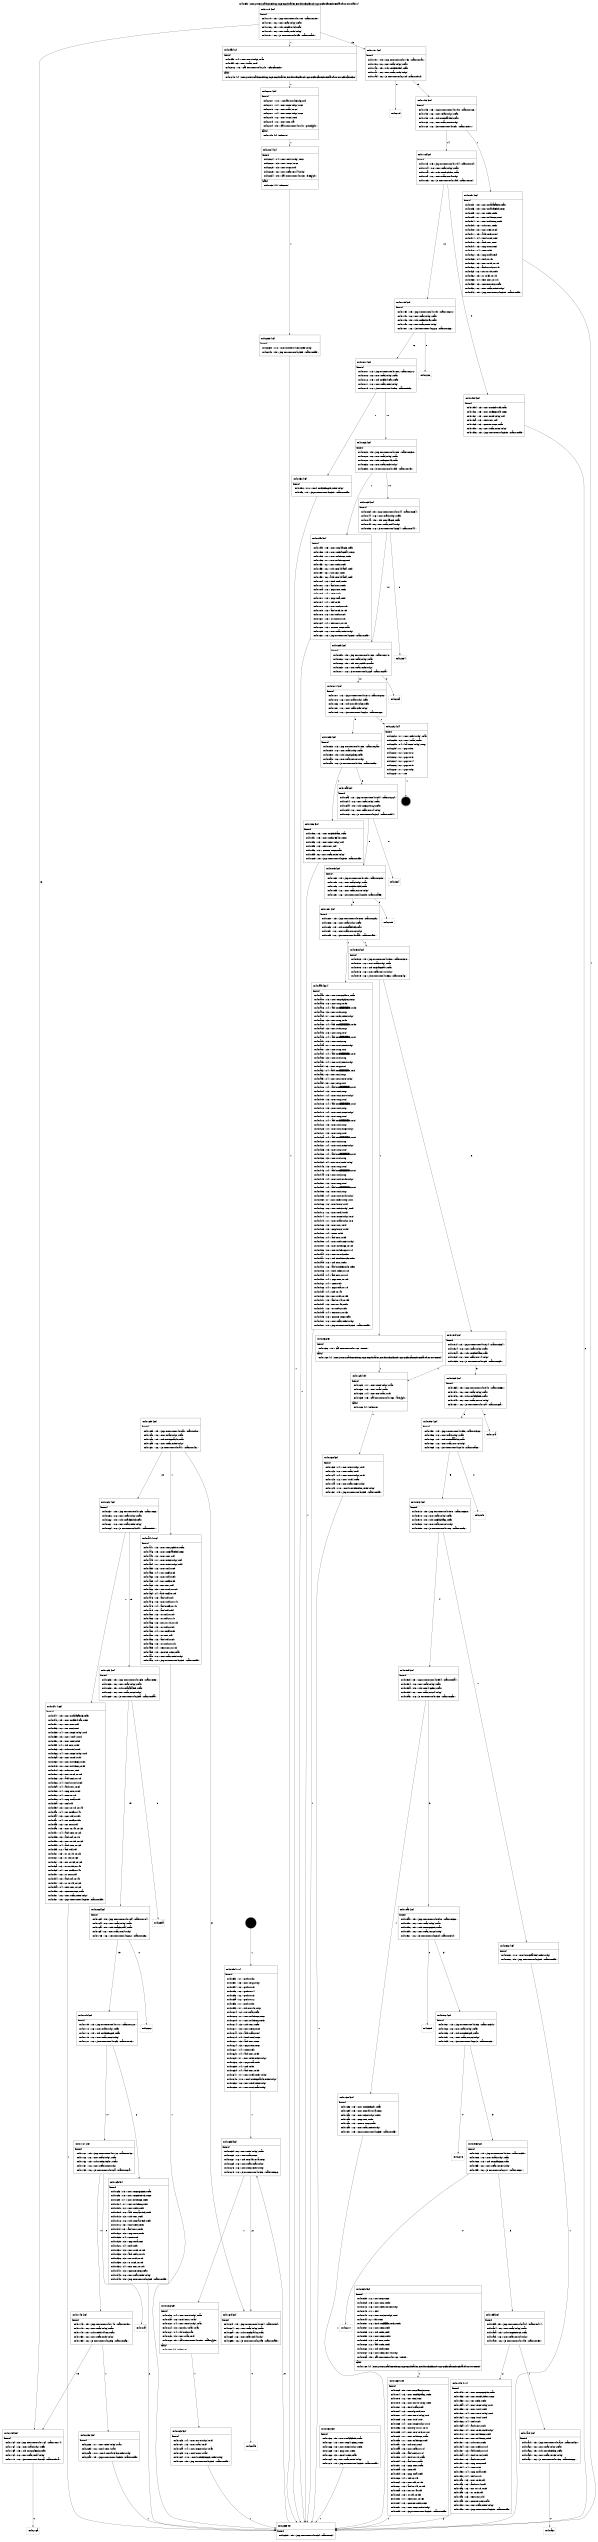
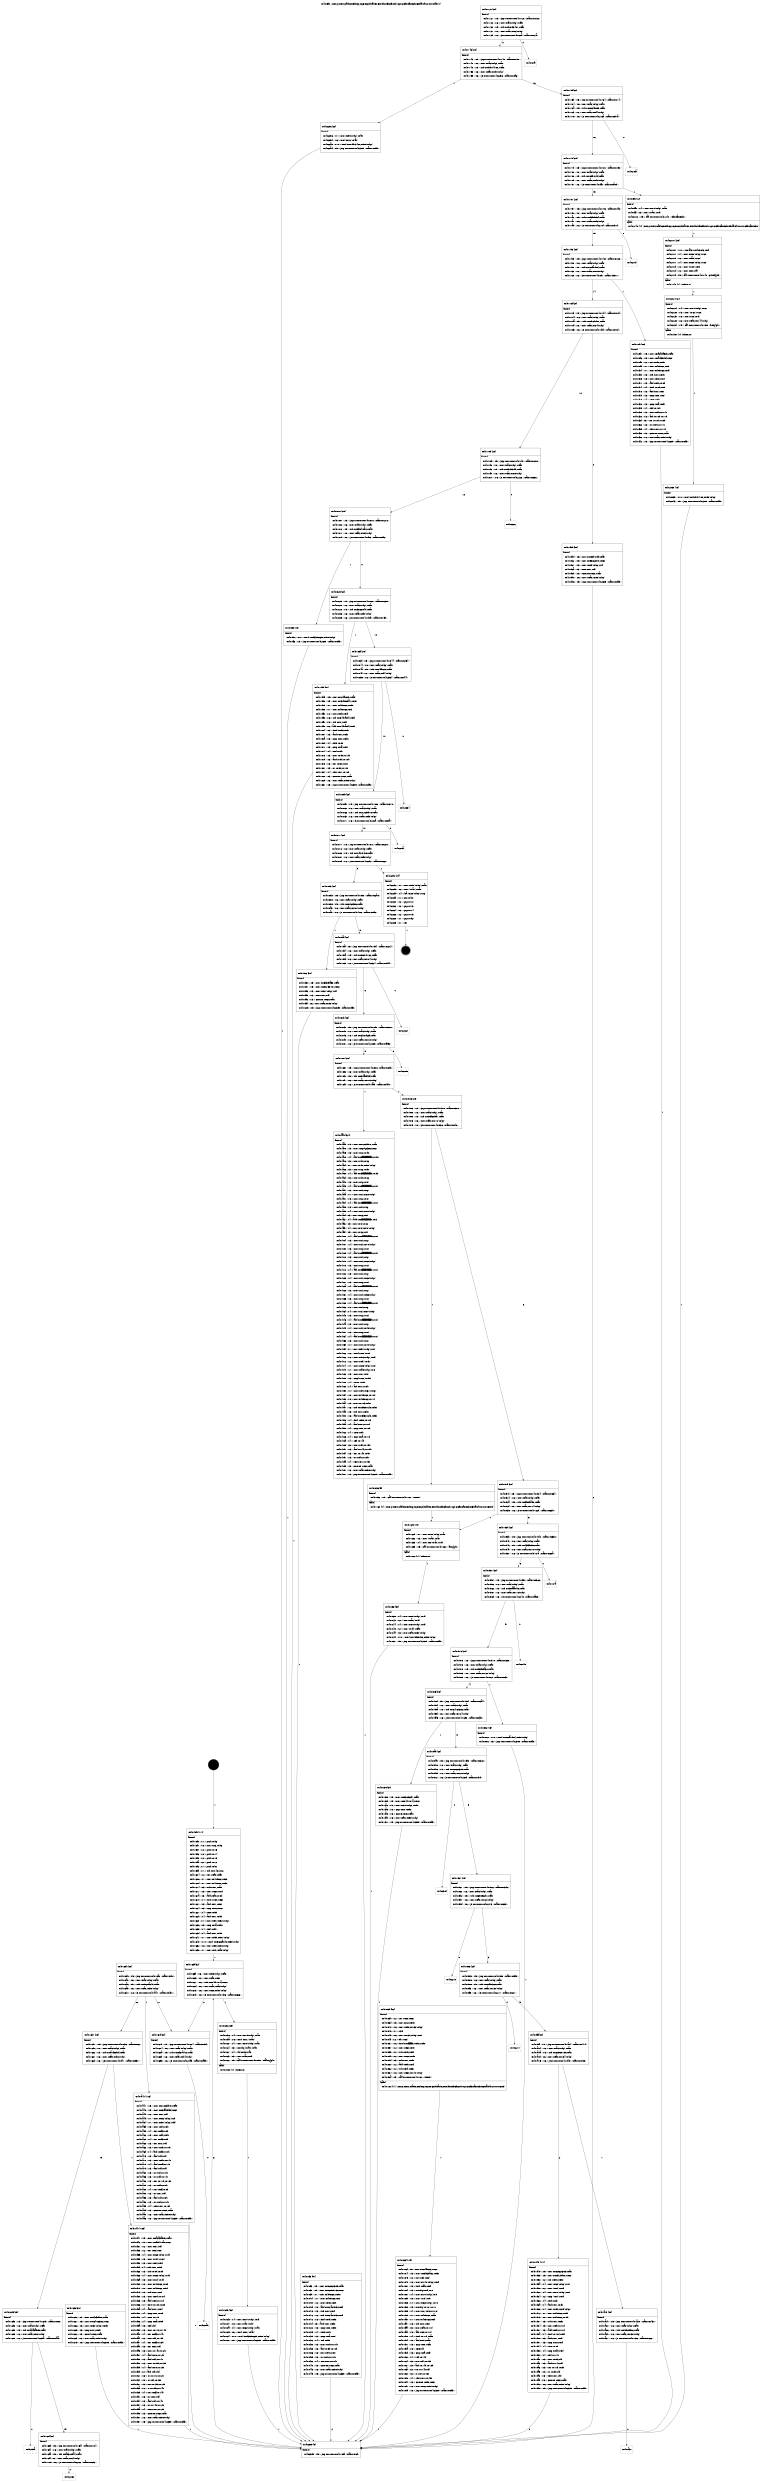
(39, 1133) -> (592, 137)
(107, 2029) -> none
